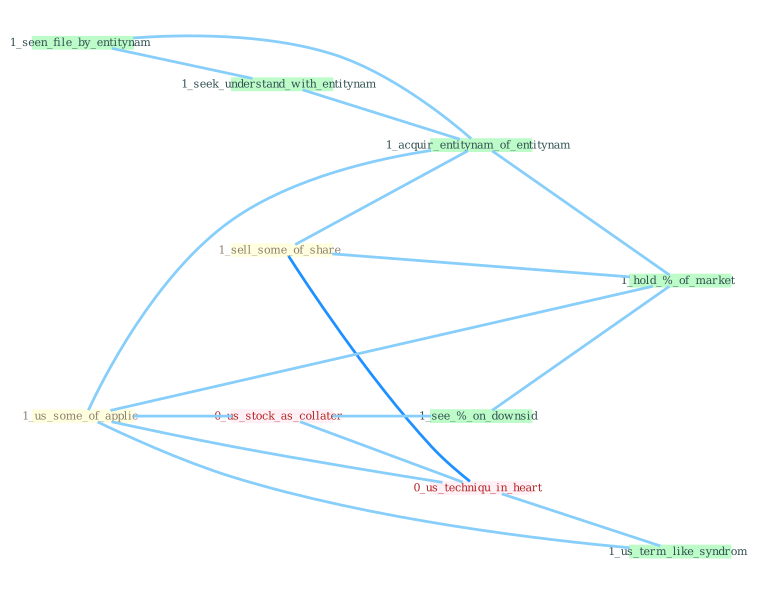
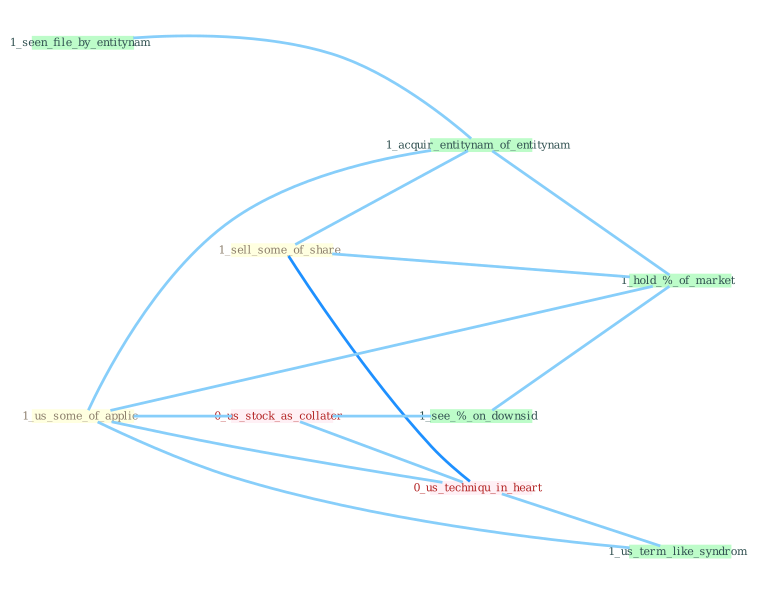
(282, 84) -> none
